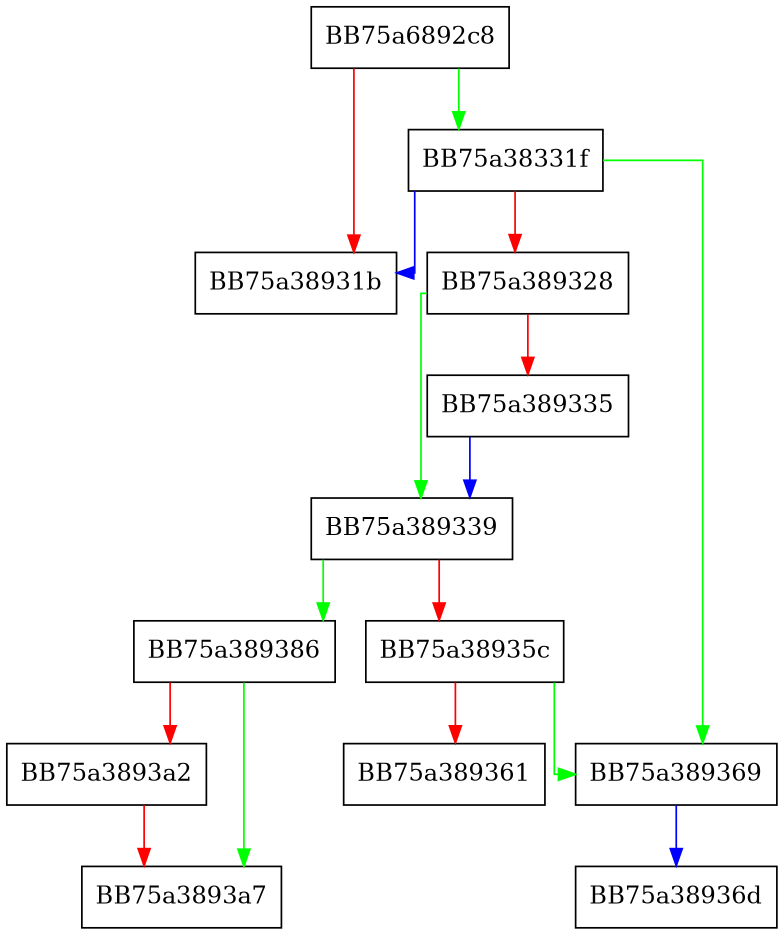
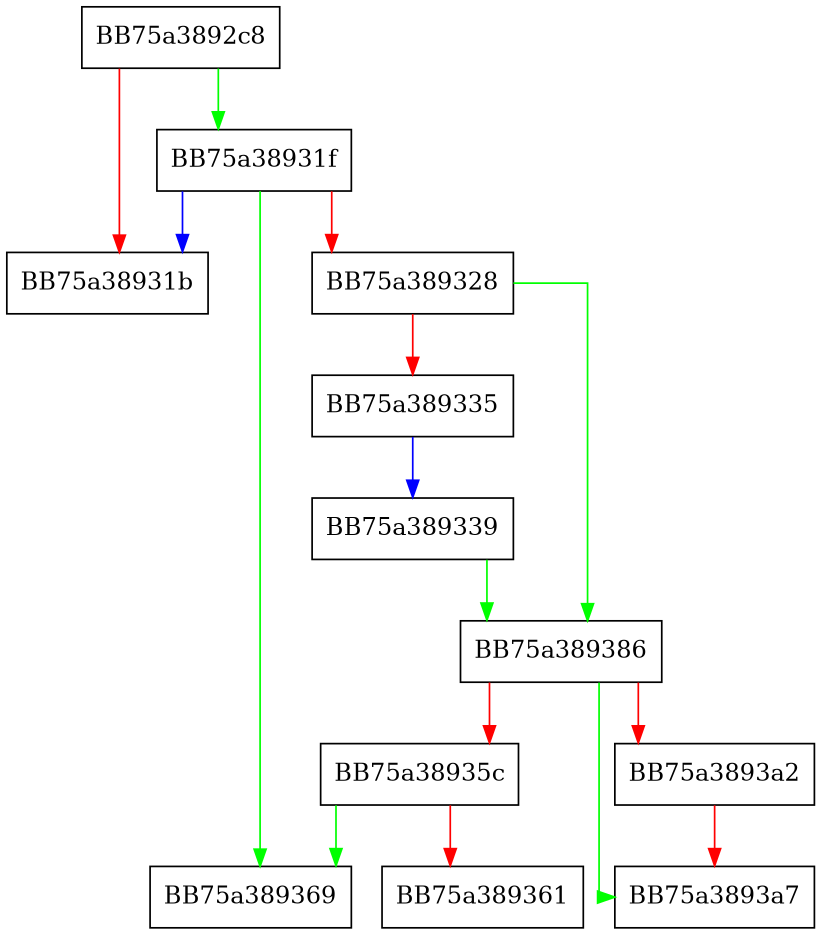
(410, 38) -> (181, 38)
(506, 160) -> (254, 160)
(421, 384) -> (588, 406)
(439, 581) -> (489, 704)
(676, 897) -> none
